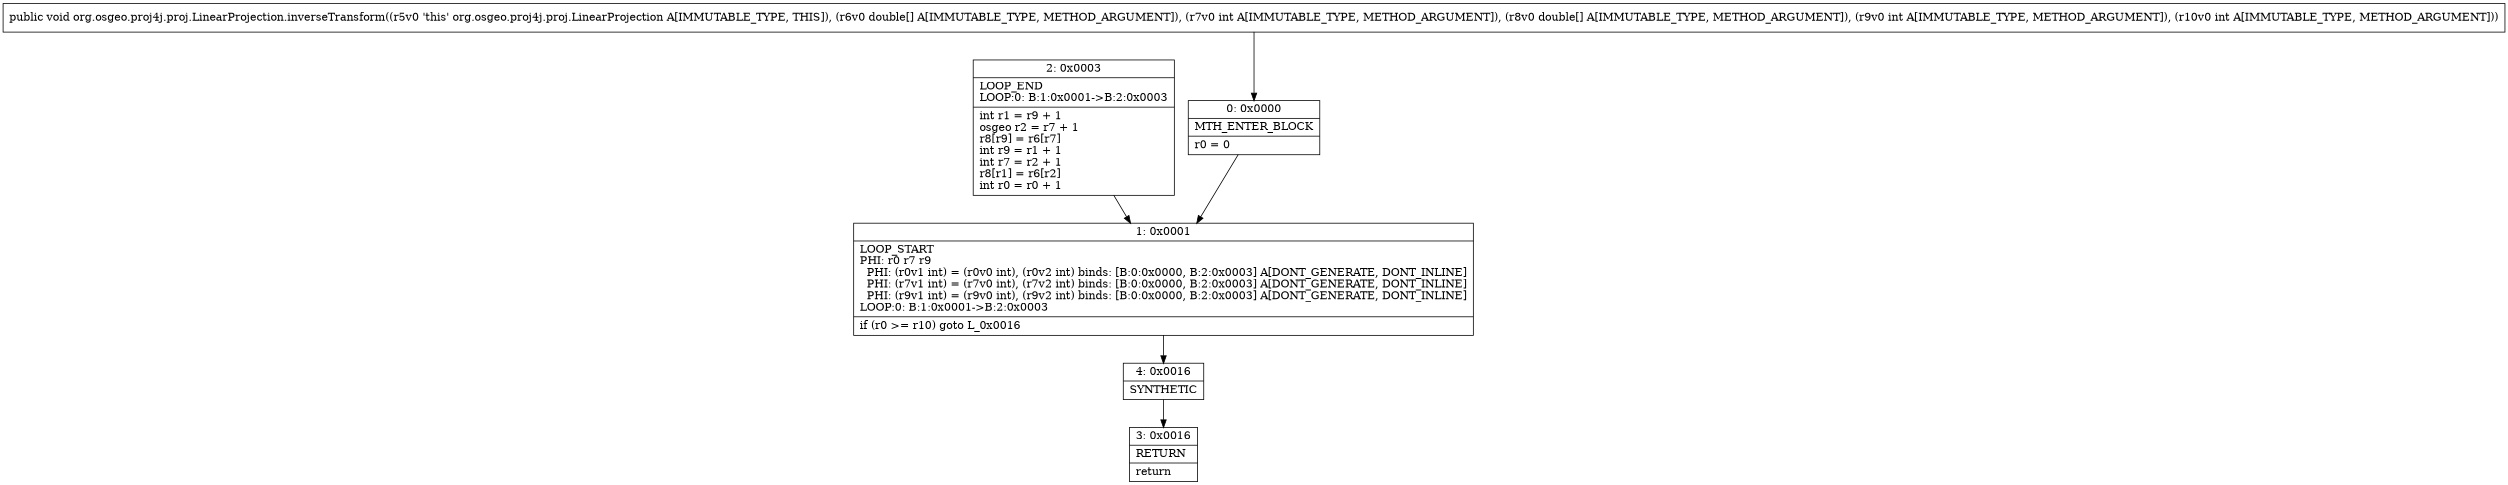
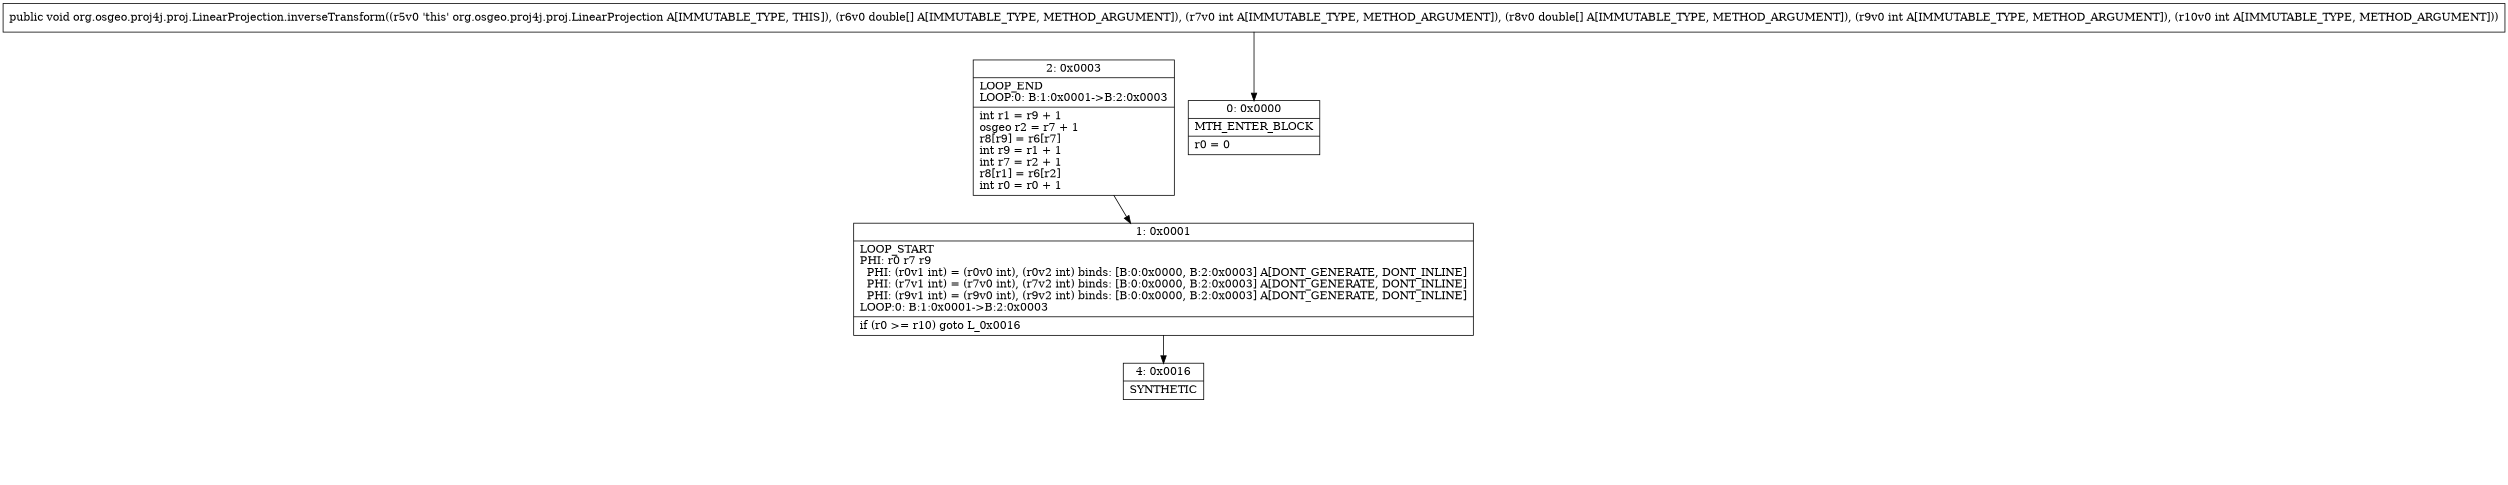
(1219, 186) -> none
(1164, 454) -> none
